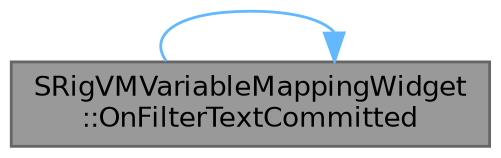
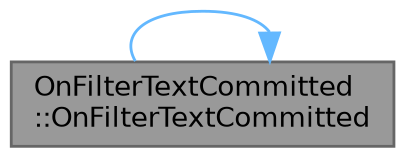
(250, 104) -> (203, 104)
